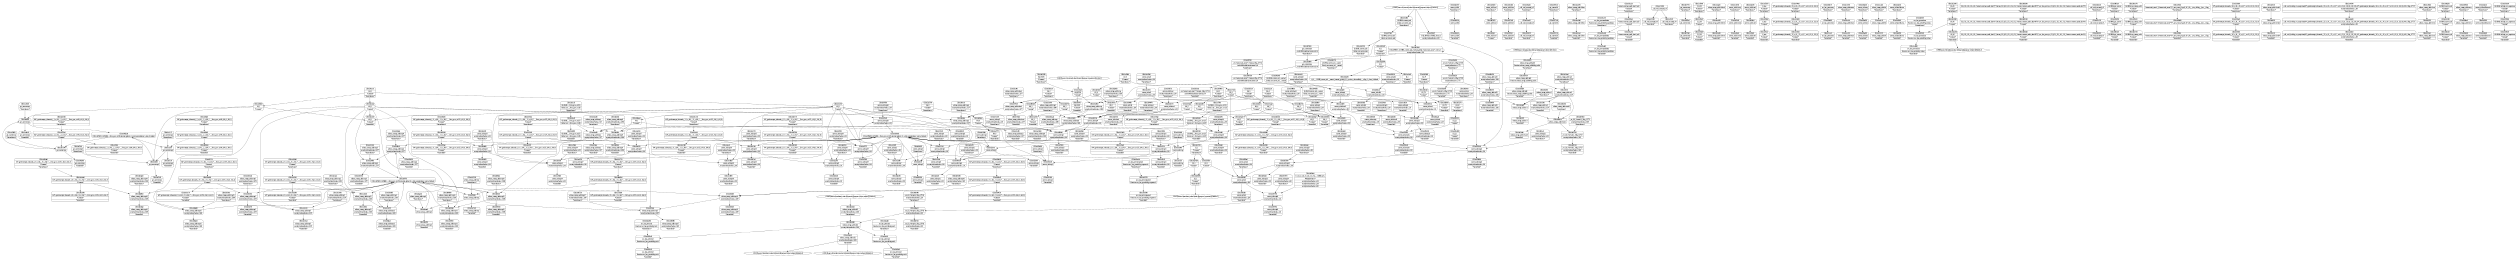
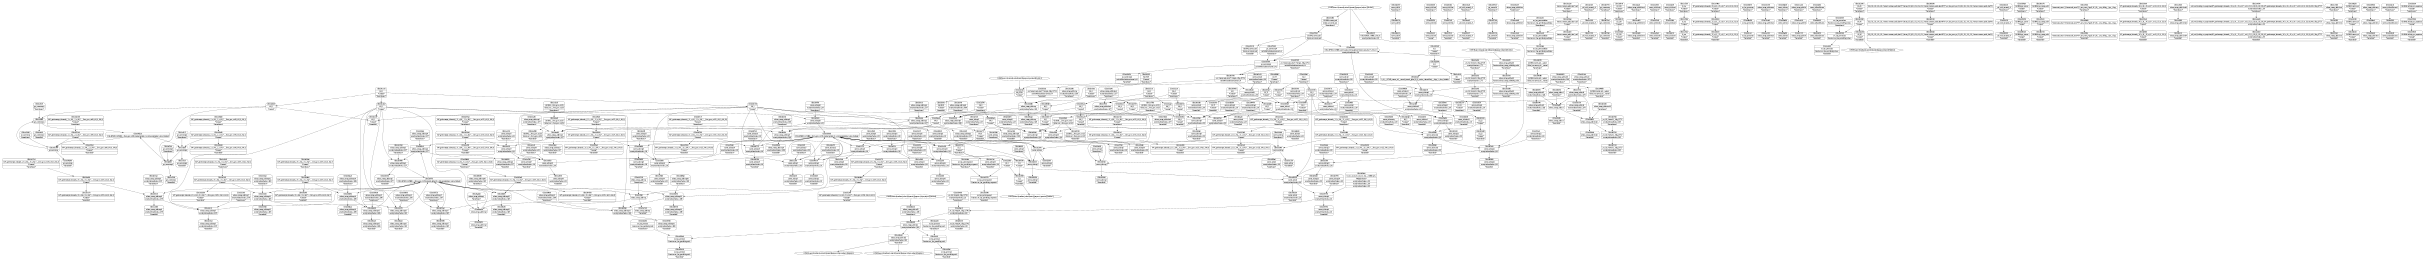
(1664, 14) -> (1589, 15)
none -> (1127, 78)
